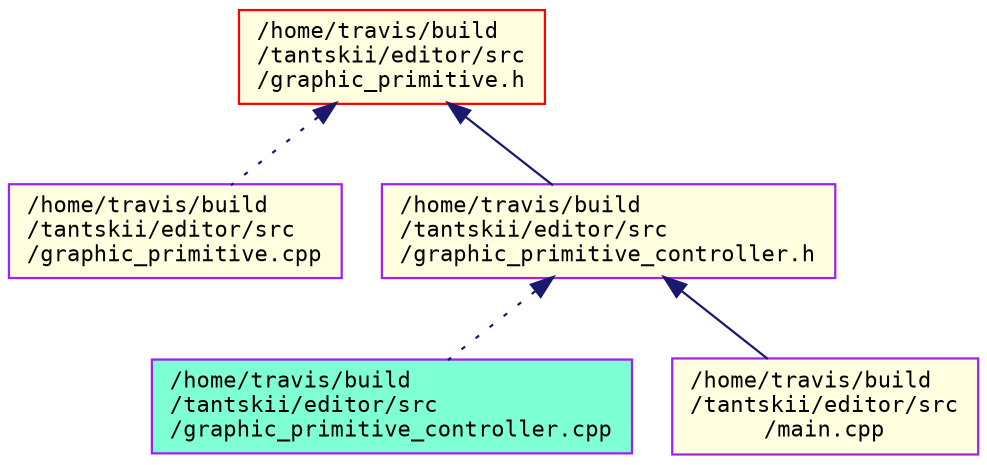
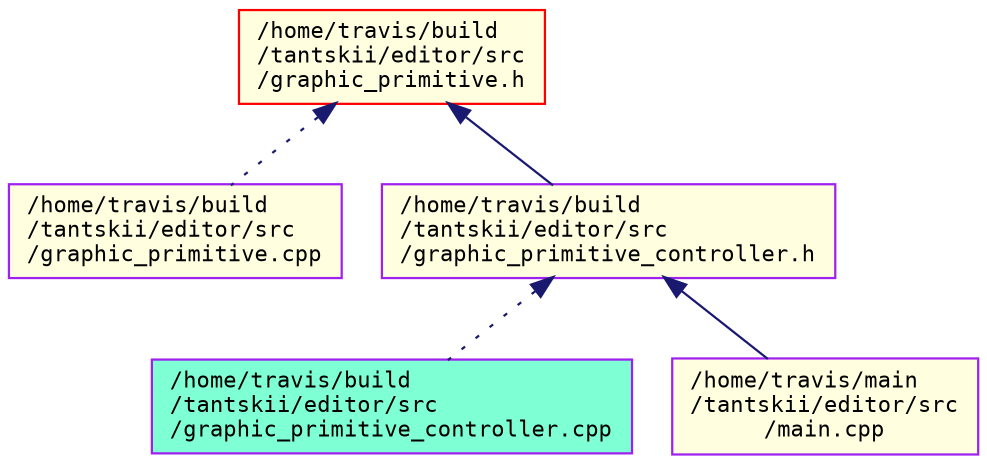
(825, 406) -> (825, 406)
